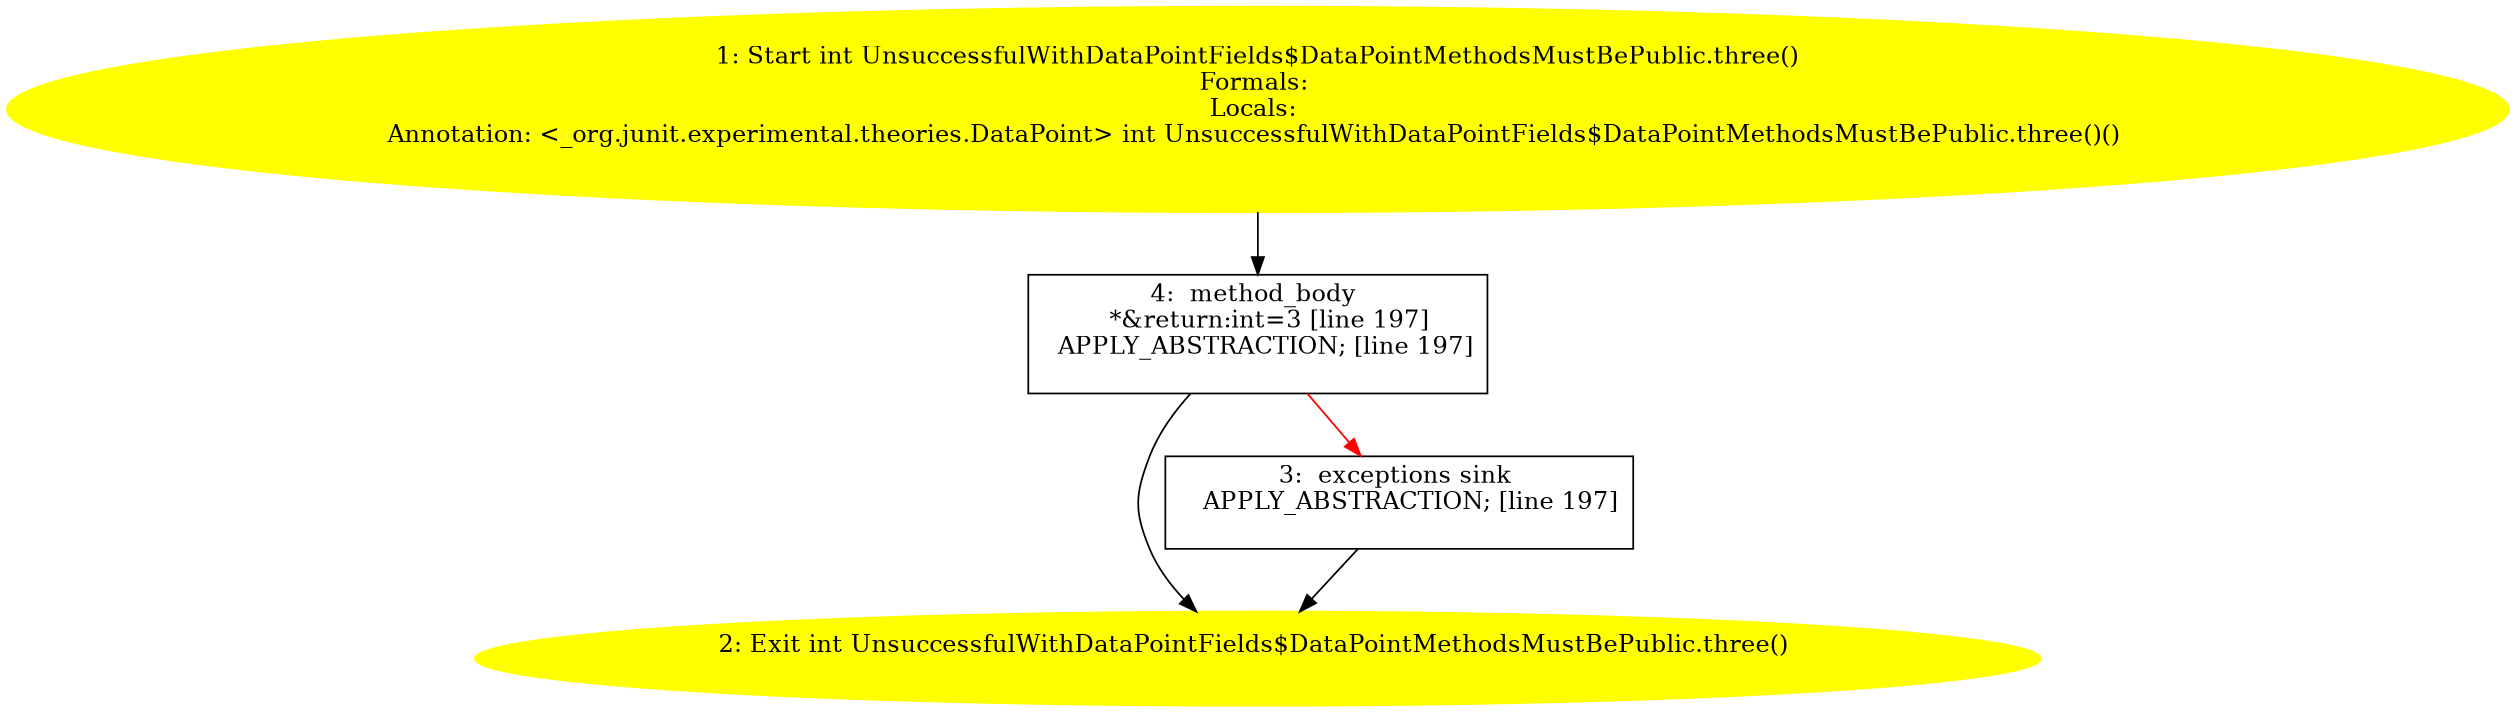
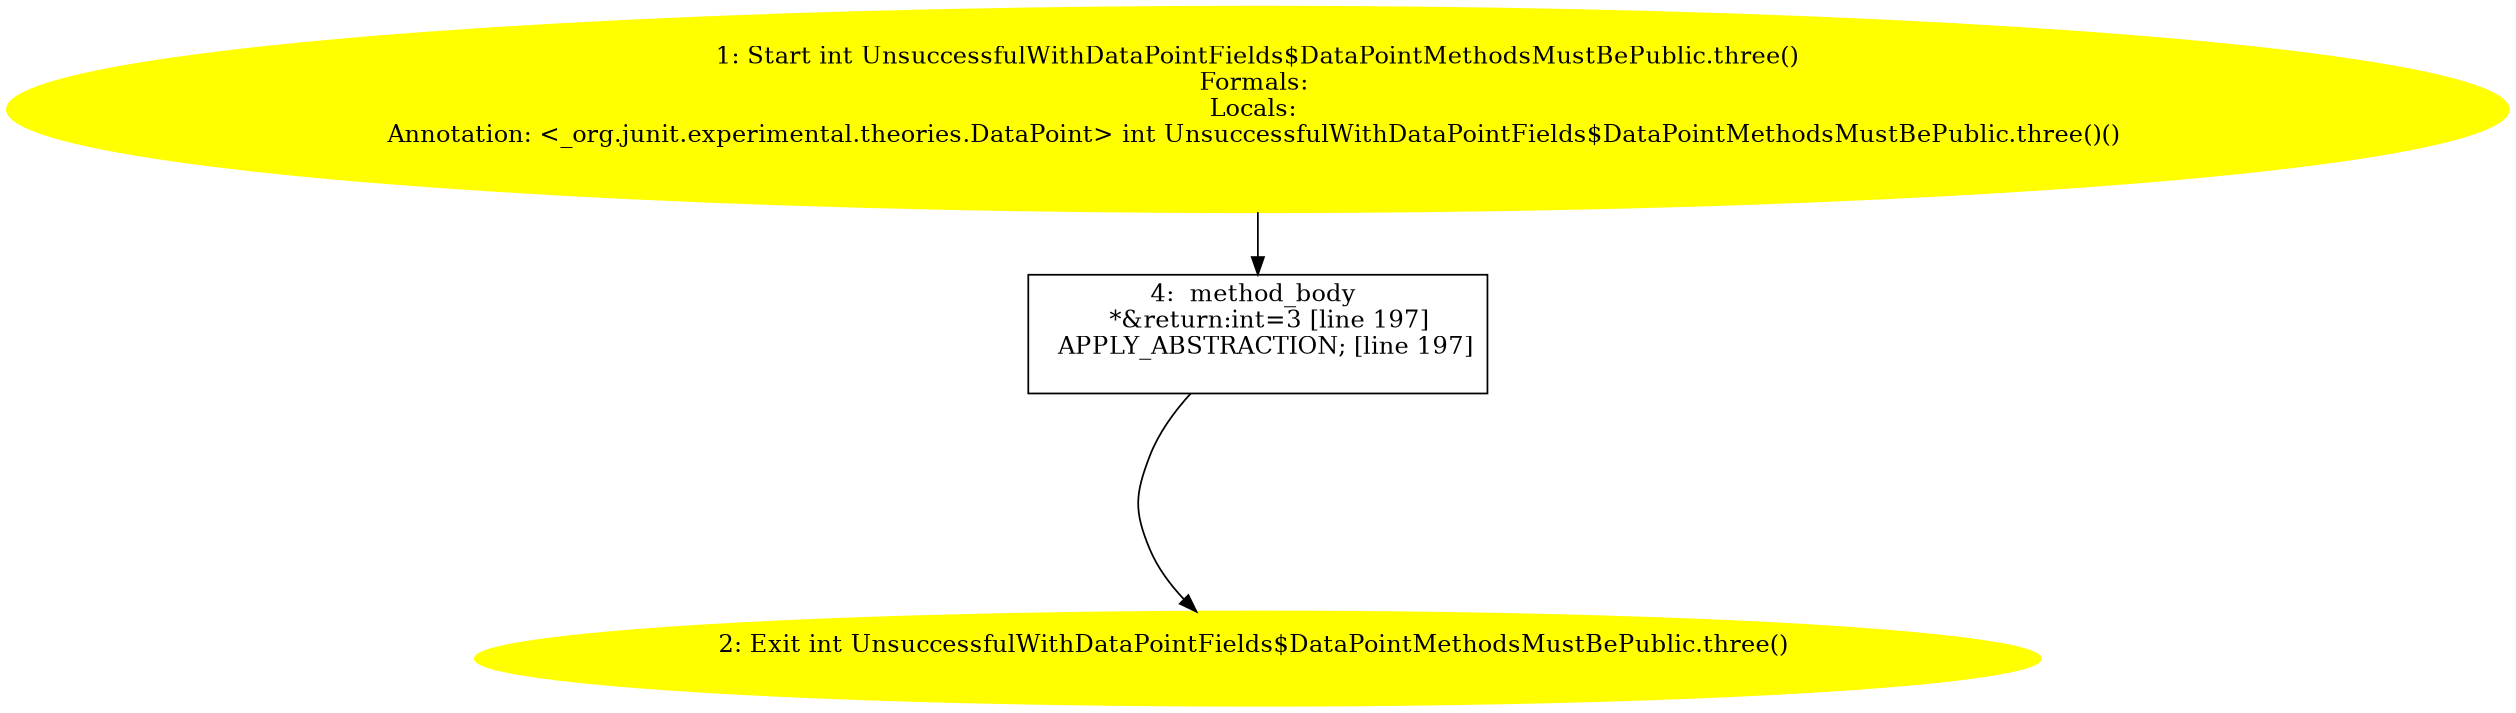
(1399, 503) -> none
